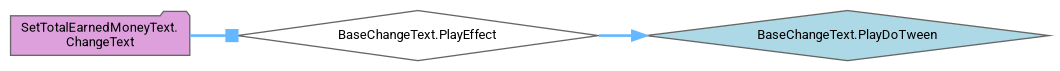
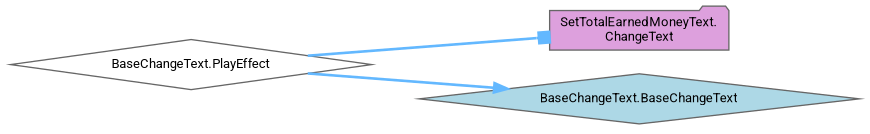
(207, 36) -> (422, 47)
(848, 36) -> (639, 99)
